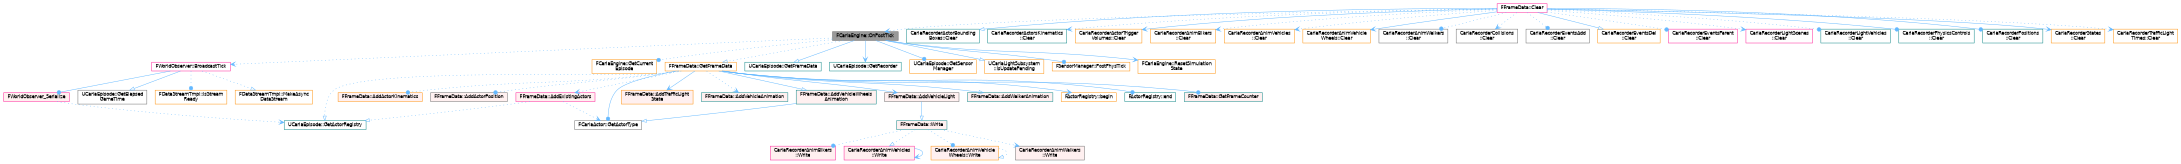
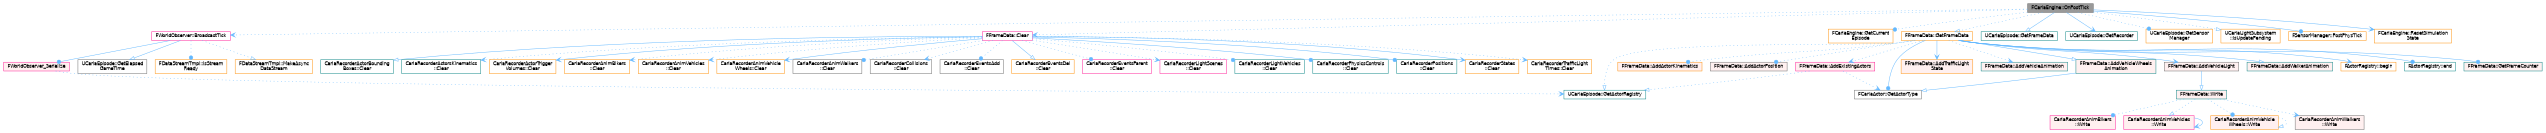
(1056, 20) -> (1532, 22)
(899, 49) -> (2112, 20)
(933, 50) -> (2155, 20)
